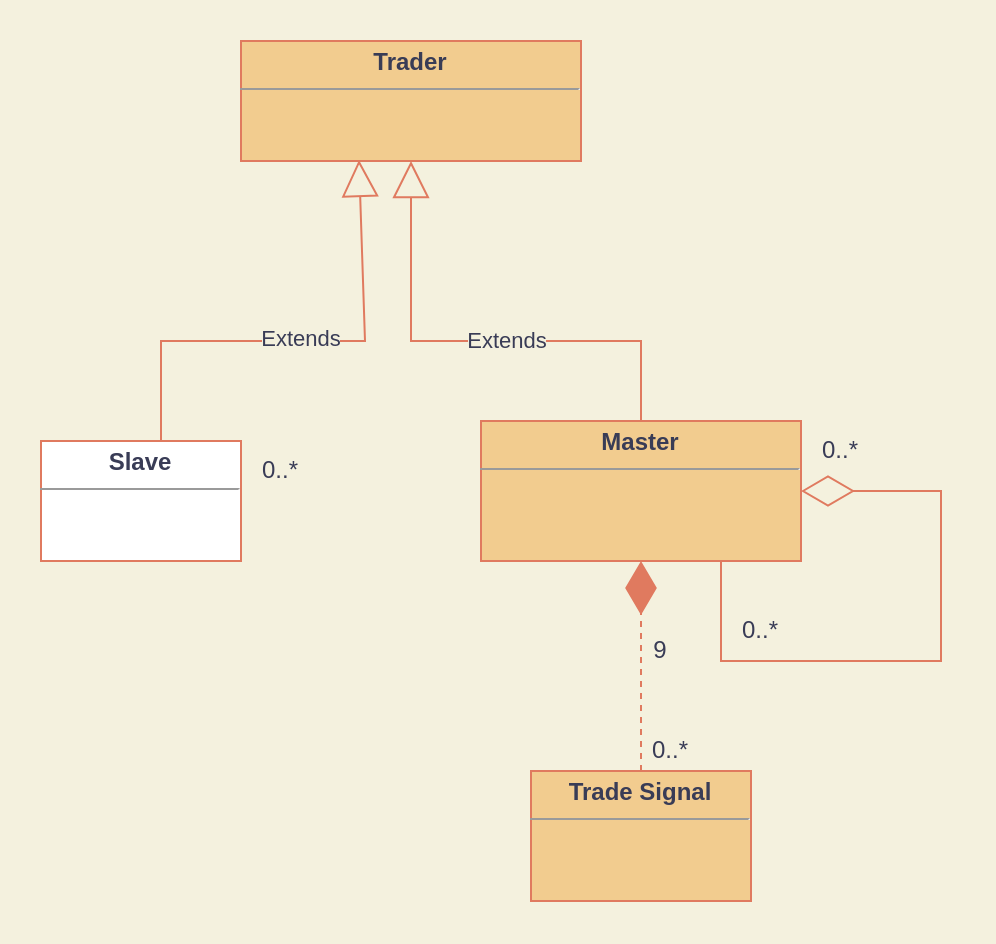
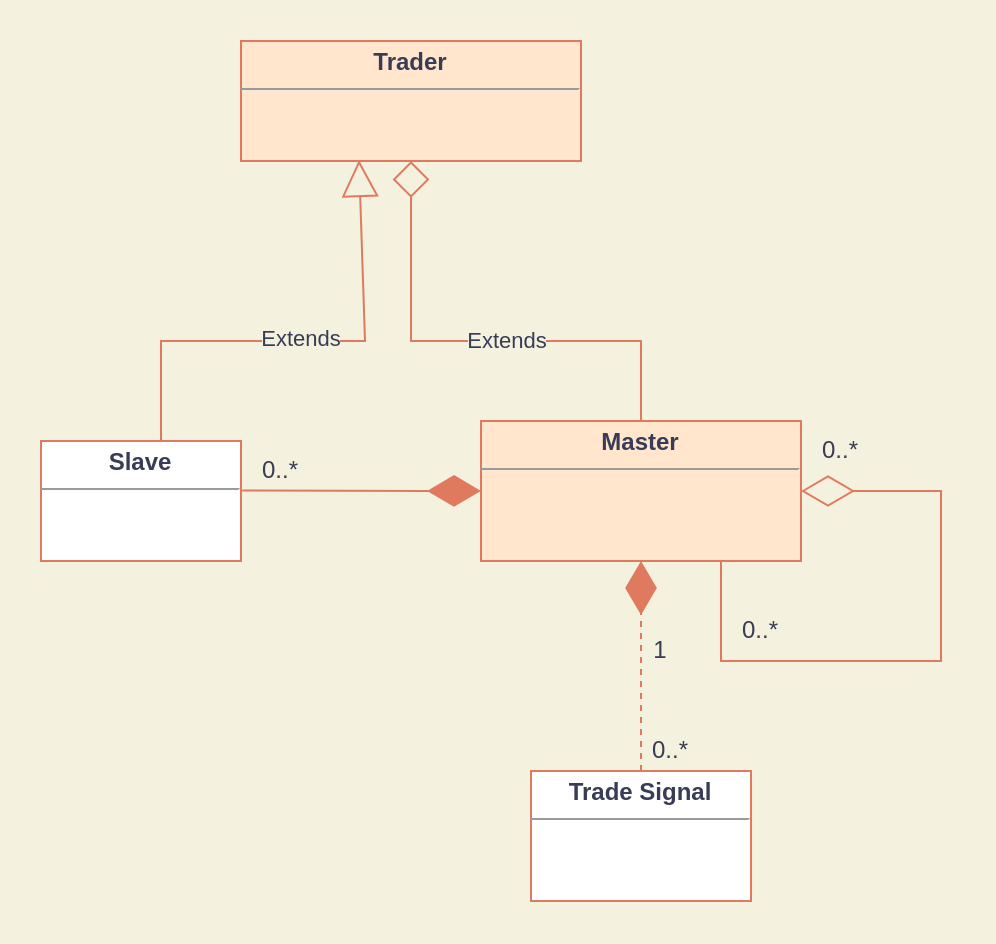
(411, 101) -> (411, 101)
(411, 198) -> (411, 198)
none -> (336, 491)
(641, 491) -> (641, 491)
(661, 651) -> (661, 651)
(641, 836) -> (641, 836)
